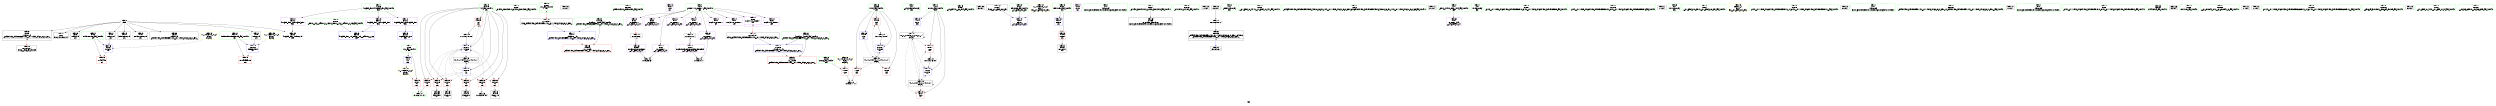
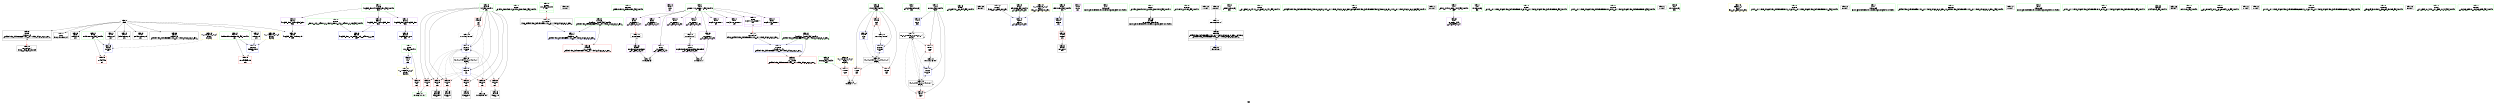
(1704, 8) -> none
